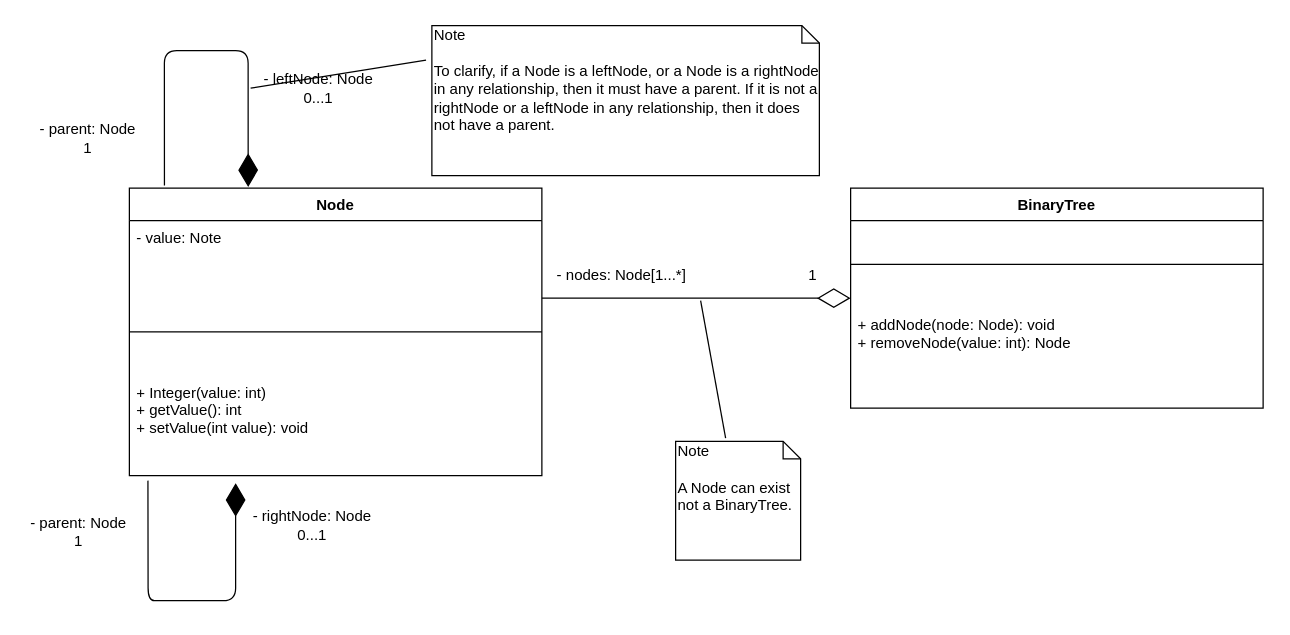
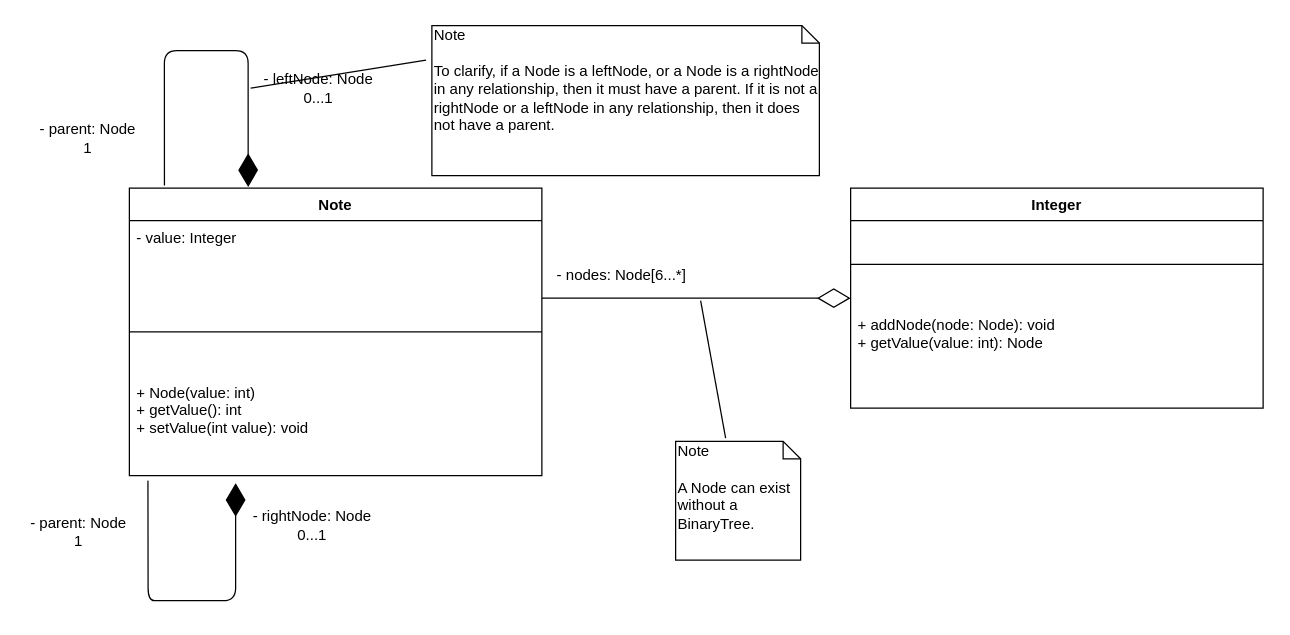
(335, 205) -> (335, 205)
(1056, 205) -> (1056, 205)
(183, 238) -> (196, 238)
(622, 276) -> (622, 276)
(813, 276) -> none
(959, 325) -> (959, 325)
(215, 393) -> (202, 393)
(739, 479) -> (739, 479)
